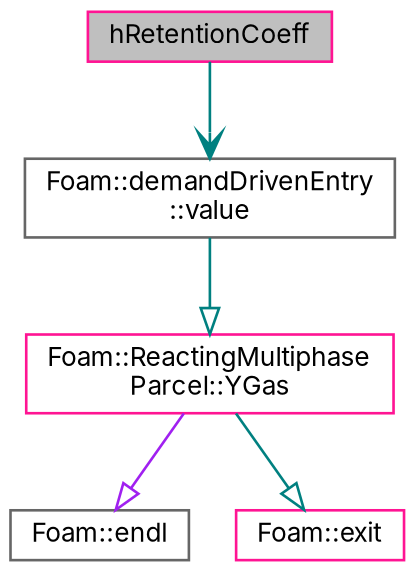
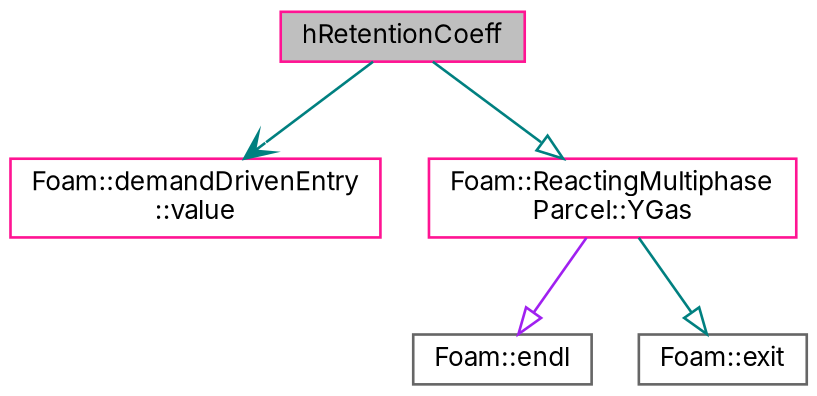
(210, 198) -> (195, 198)
(210, 273) -> (487, 102)
(320, 535) -> (723, 359)
